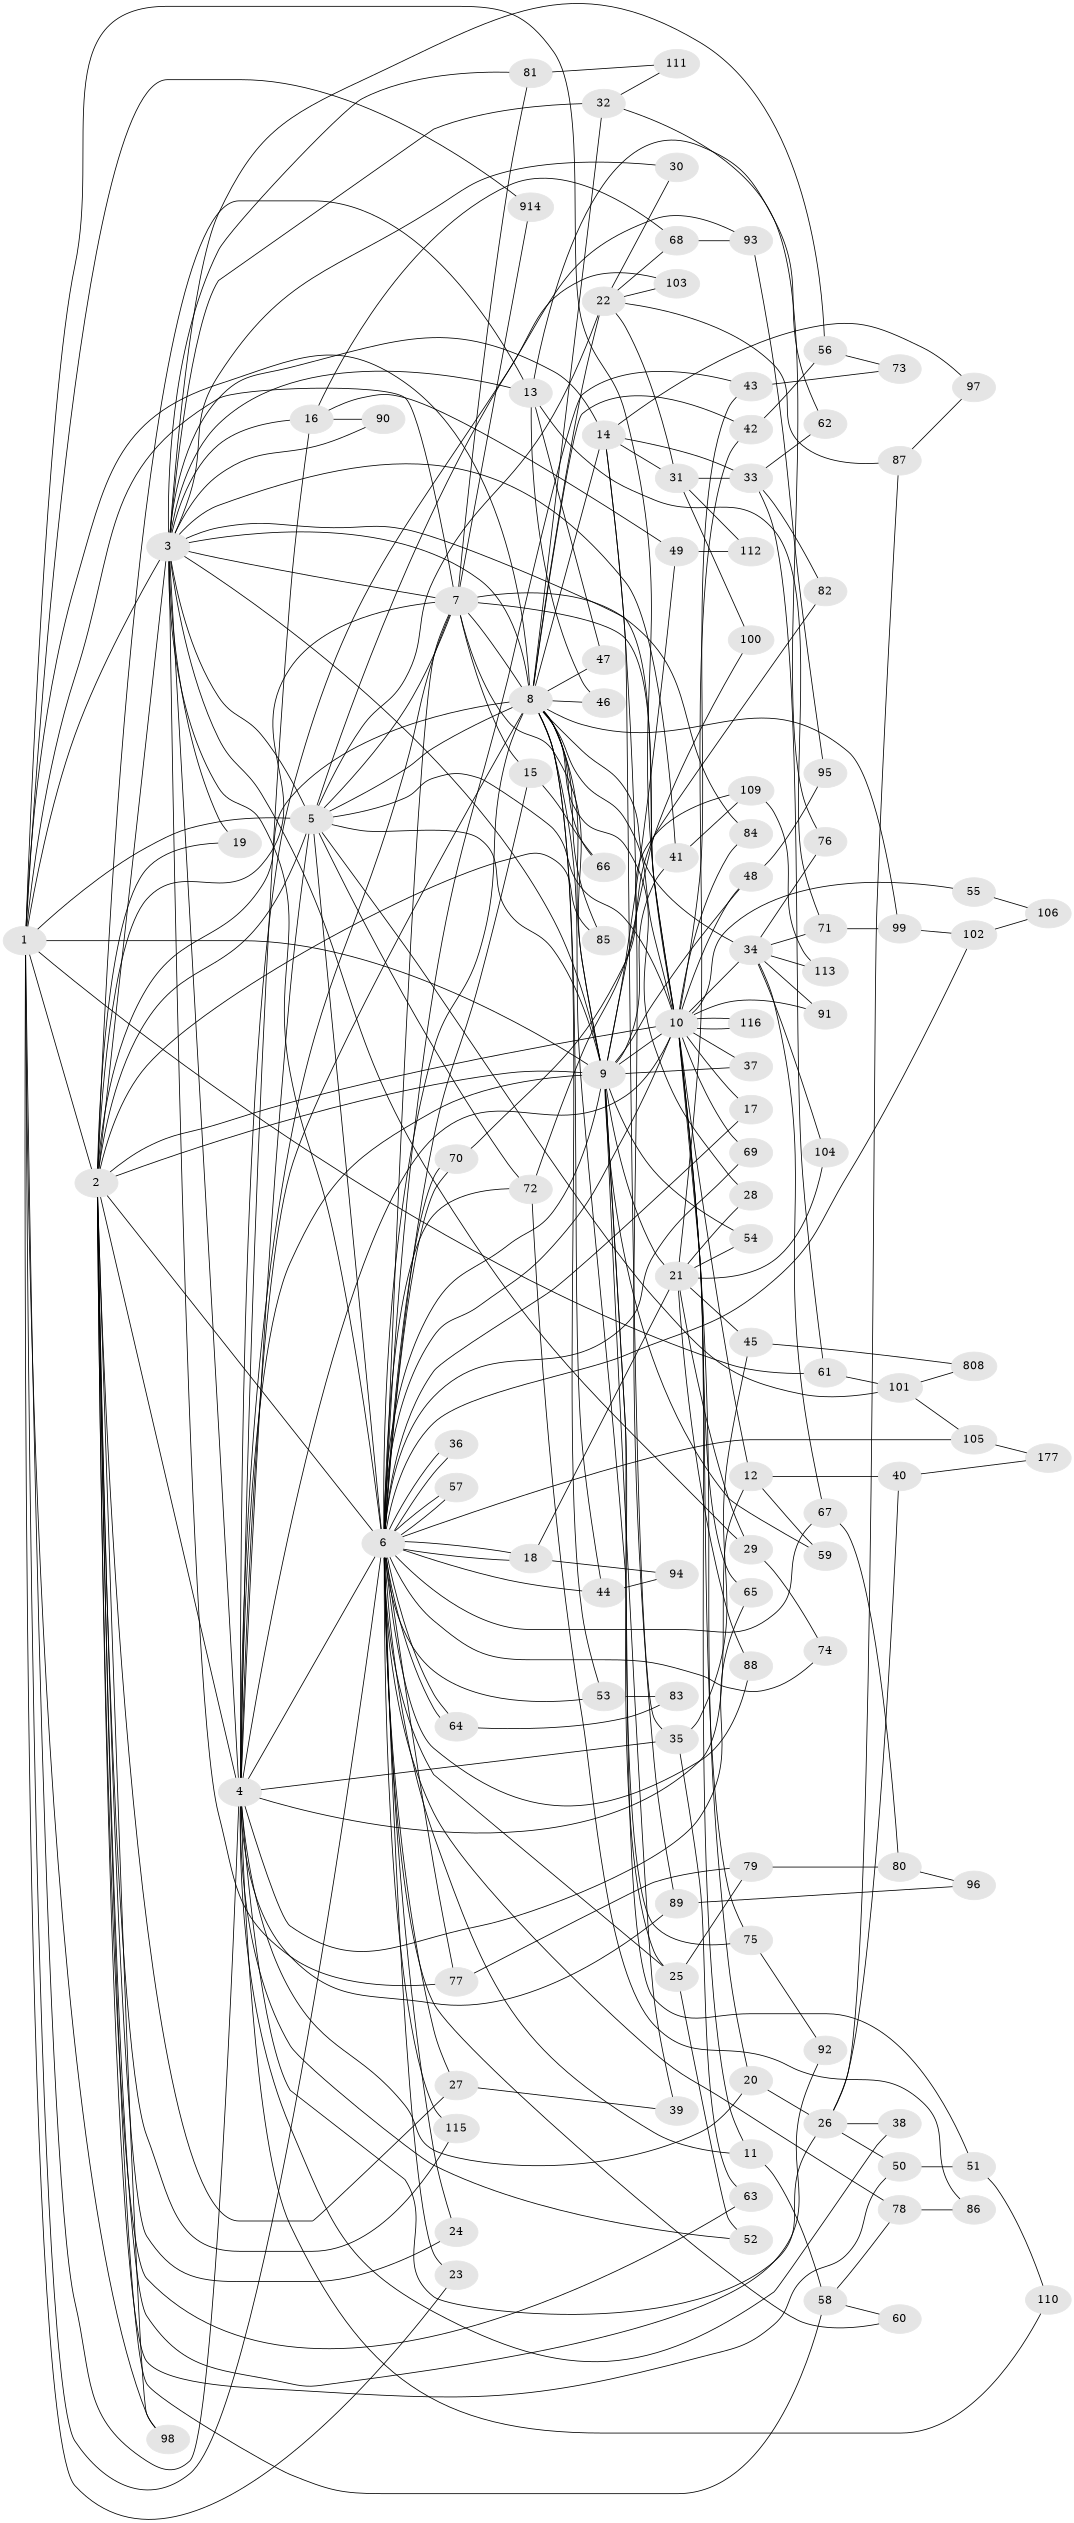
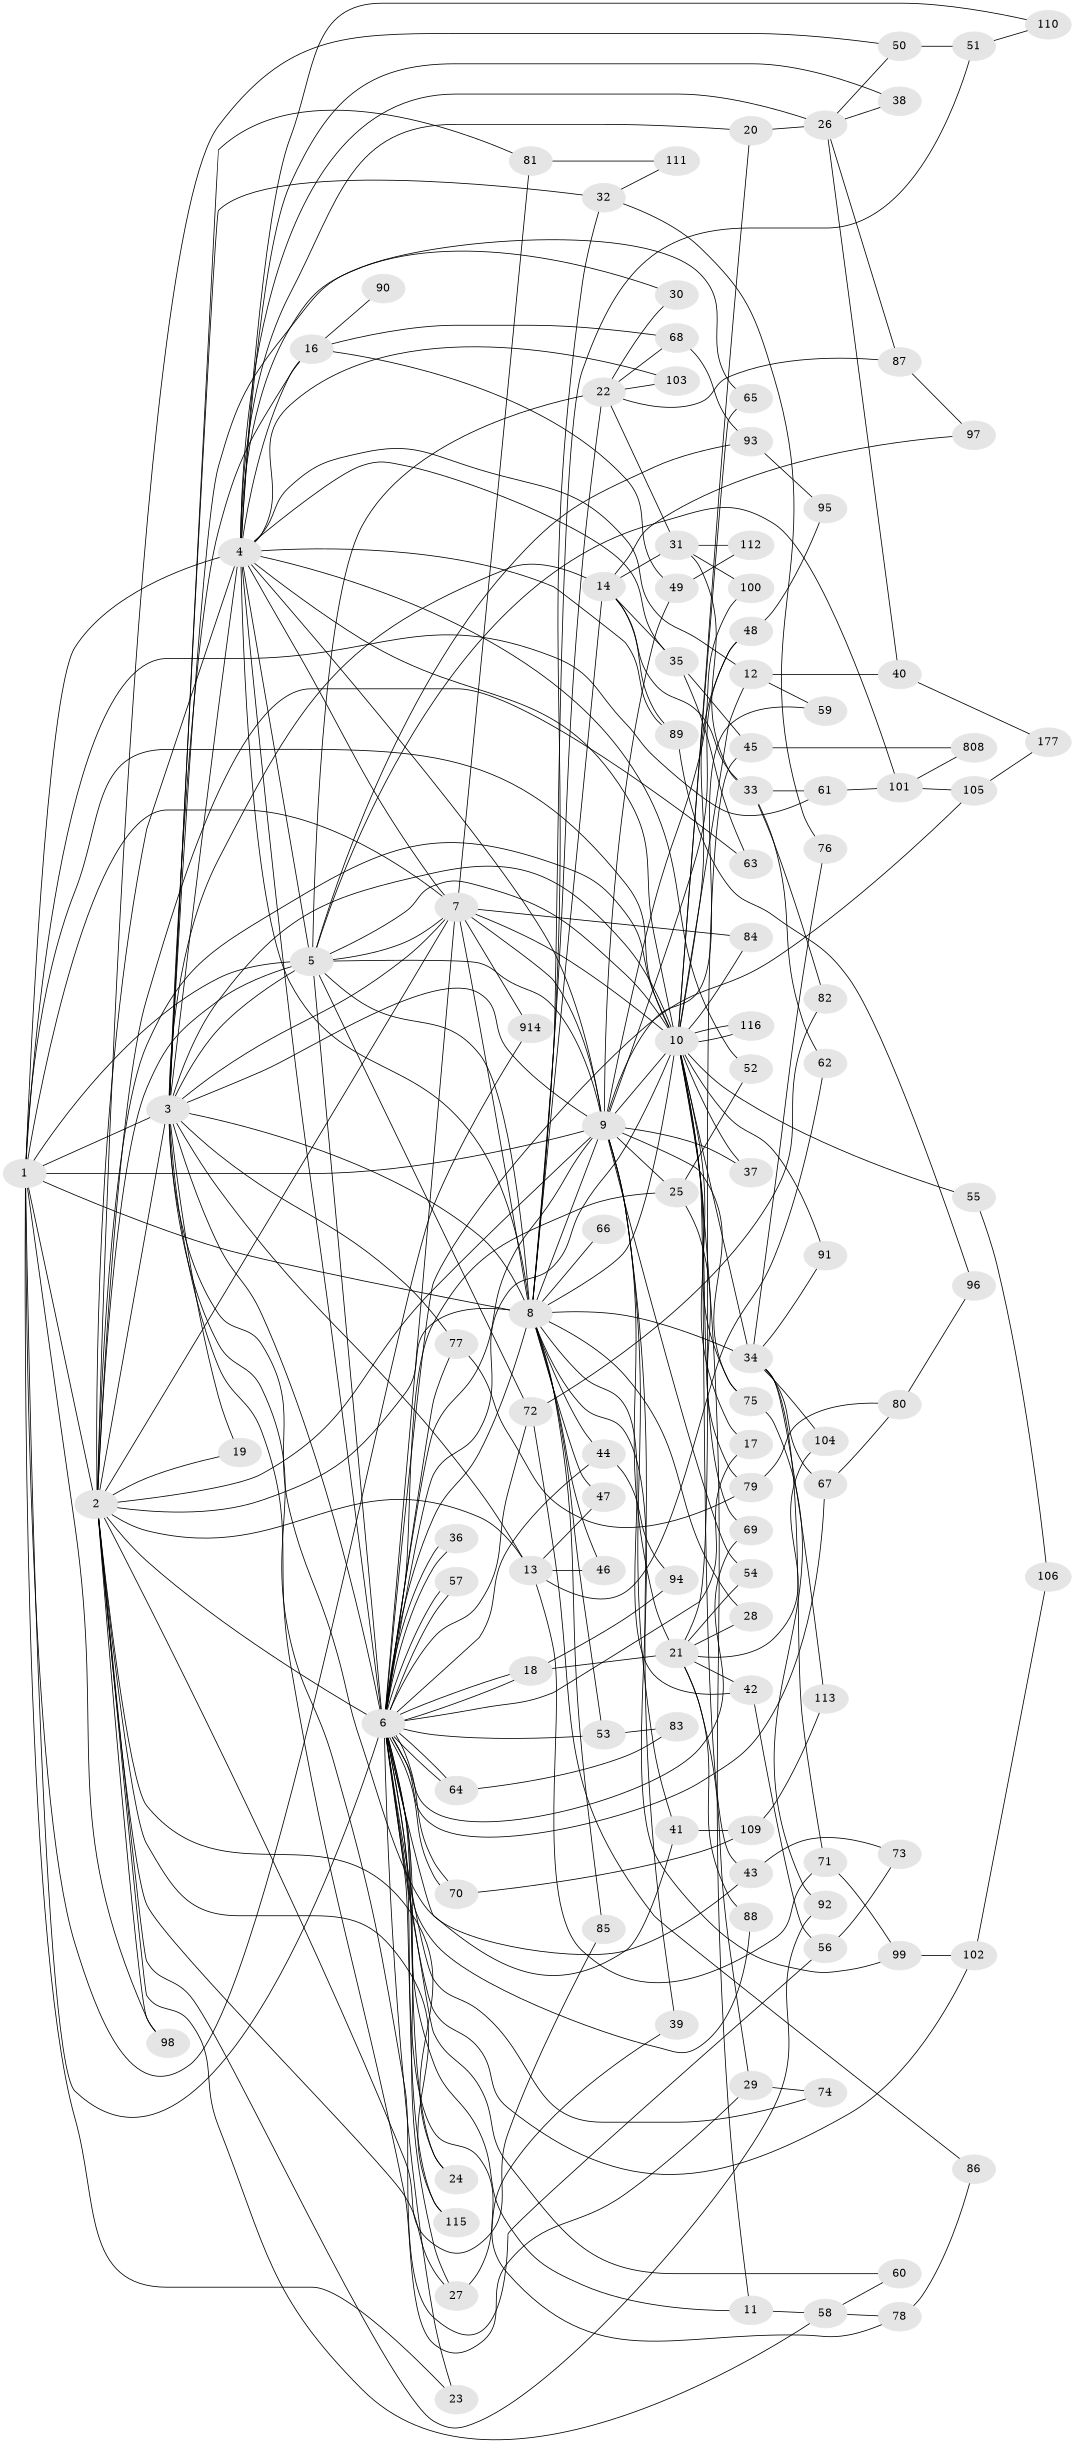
(255, 457) -> none
(531, 773) -> none
